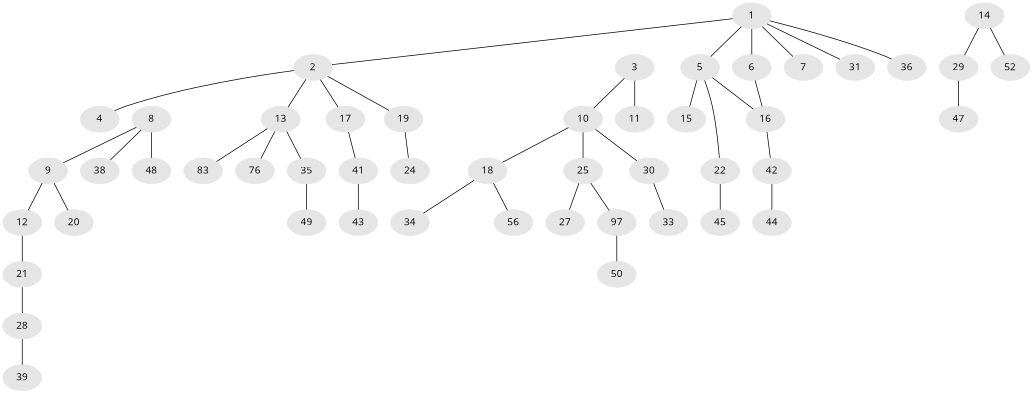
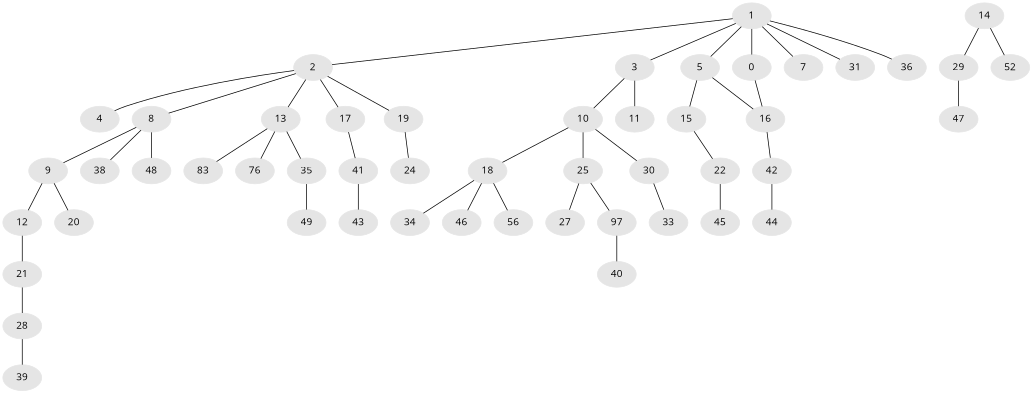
none -> (693, 42)
(752, 67) -> (752, 67)
none -> (232, 93)
(715, 119) -> (703, 145)
none -> (462, 223)
(617, 274) -> (617, 274)
